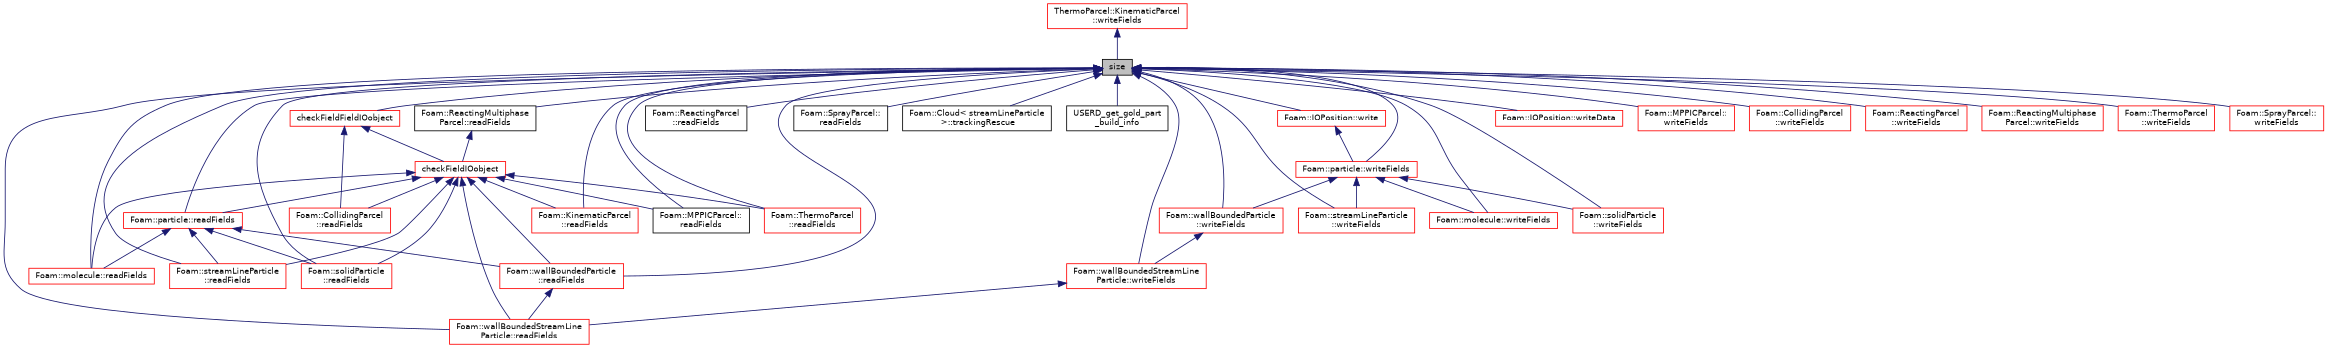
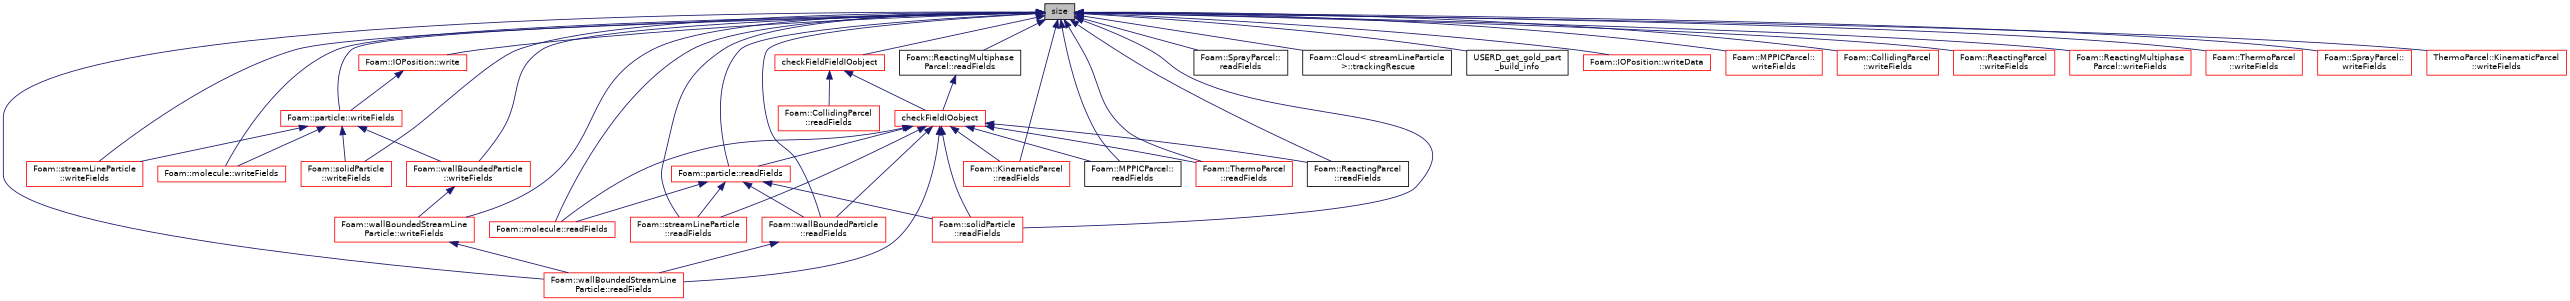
(1117, 48) -> (1755, 24)
(402, 194) -> (1159, 142)
